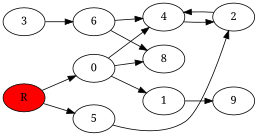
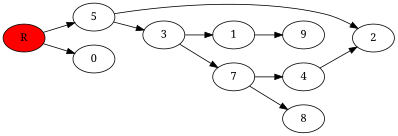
(203, 12) -> none
(94, 22) -> (234, 77)
none -> (125, 25)
(126, 45) -> none
(125, 64) -> none
(125, 83) -> (195, 35)
